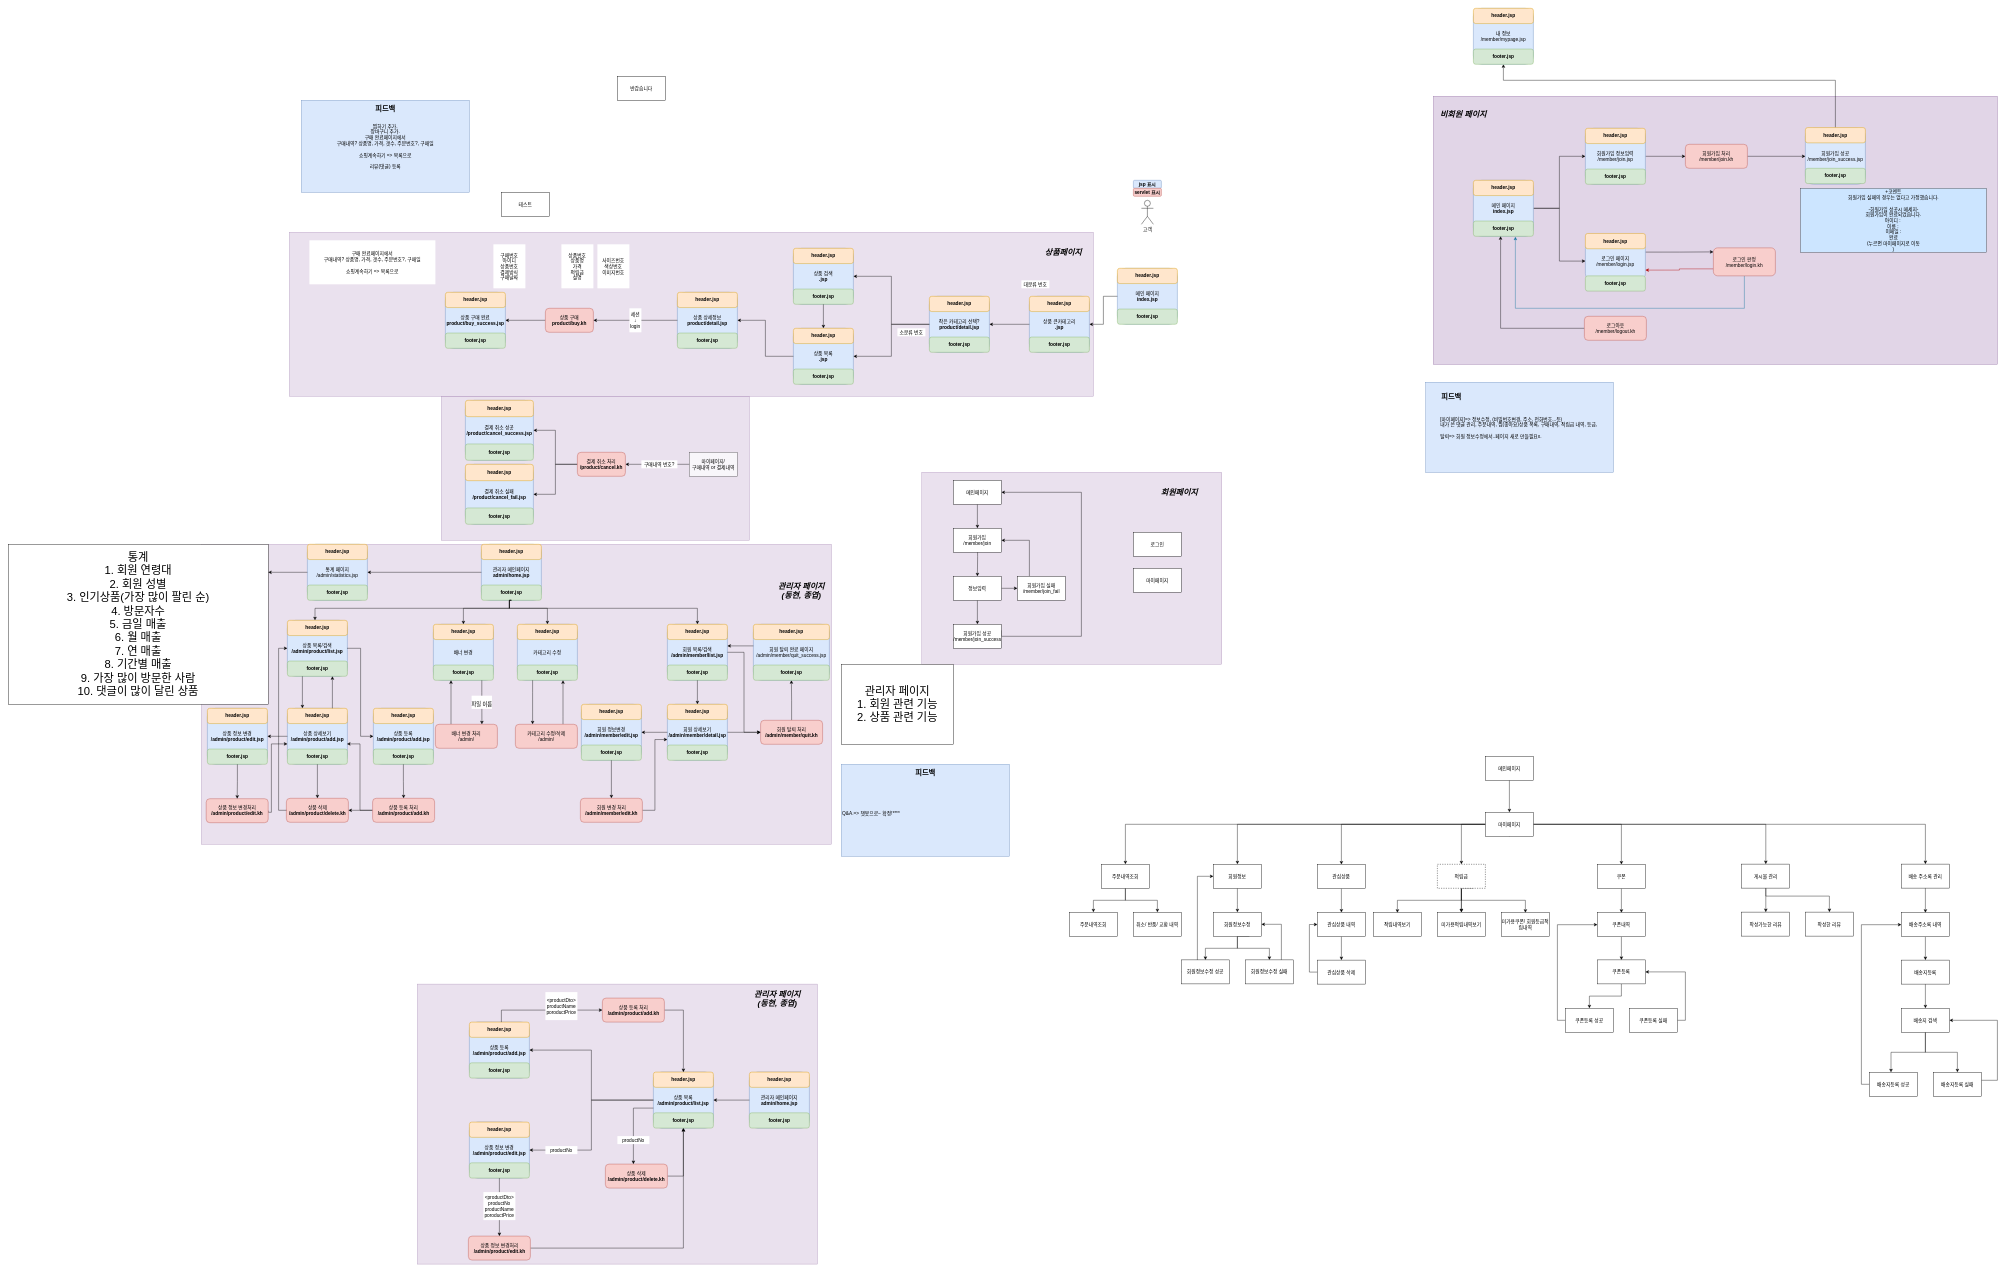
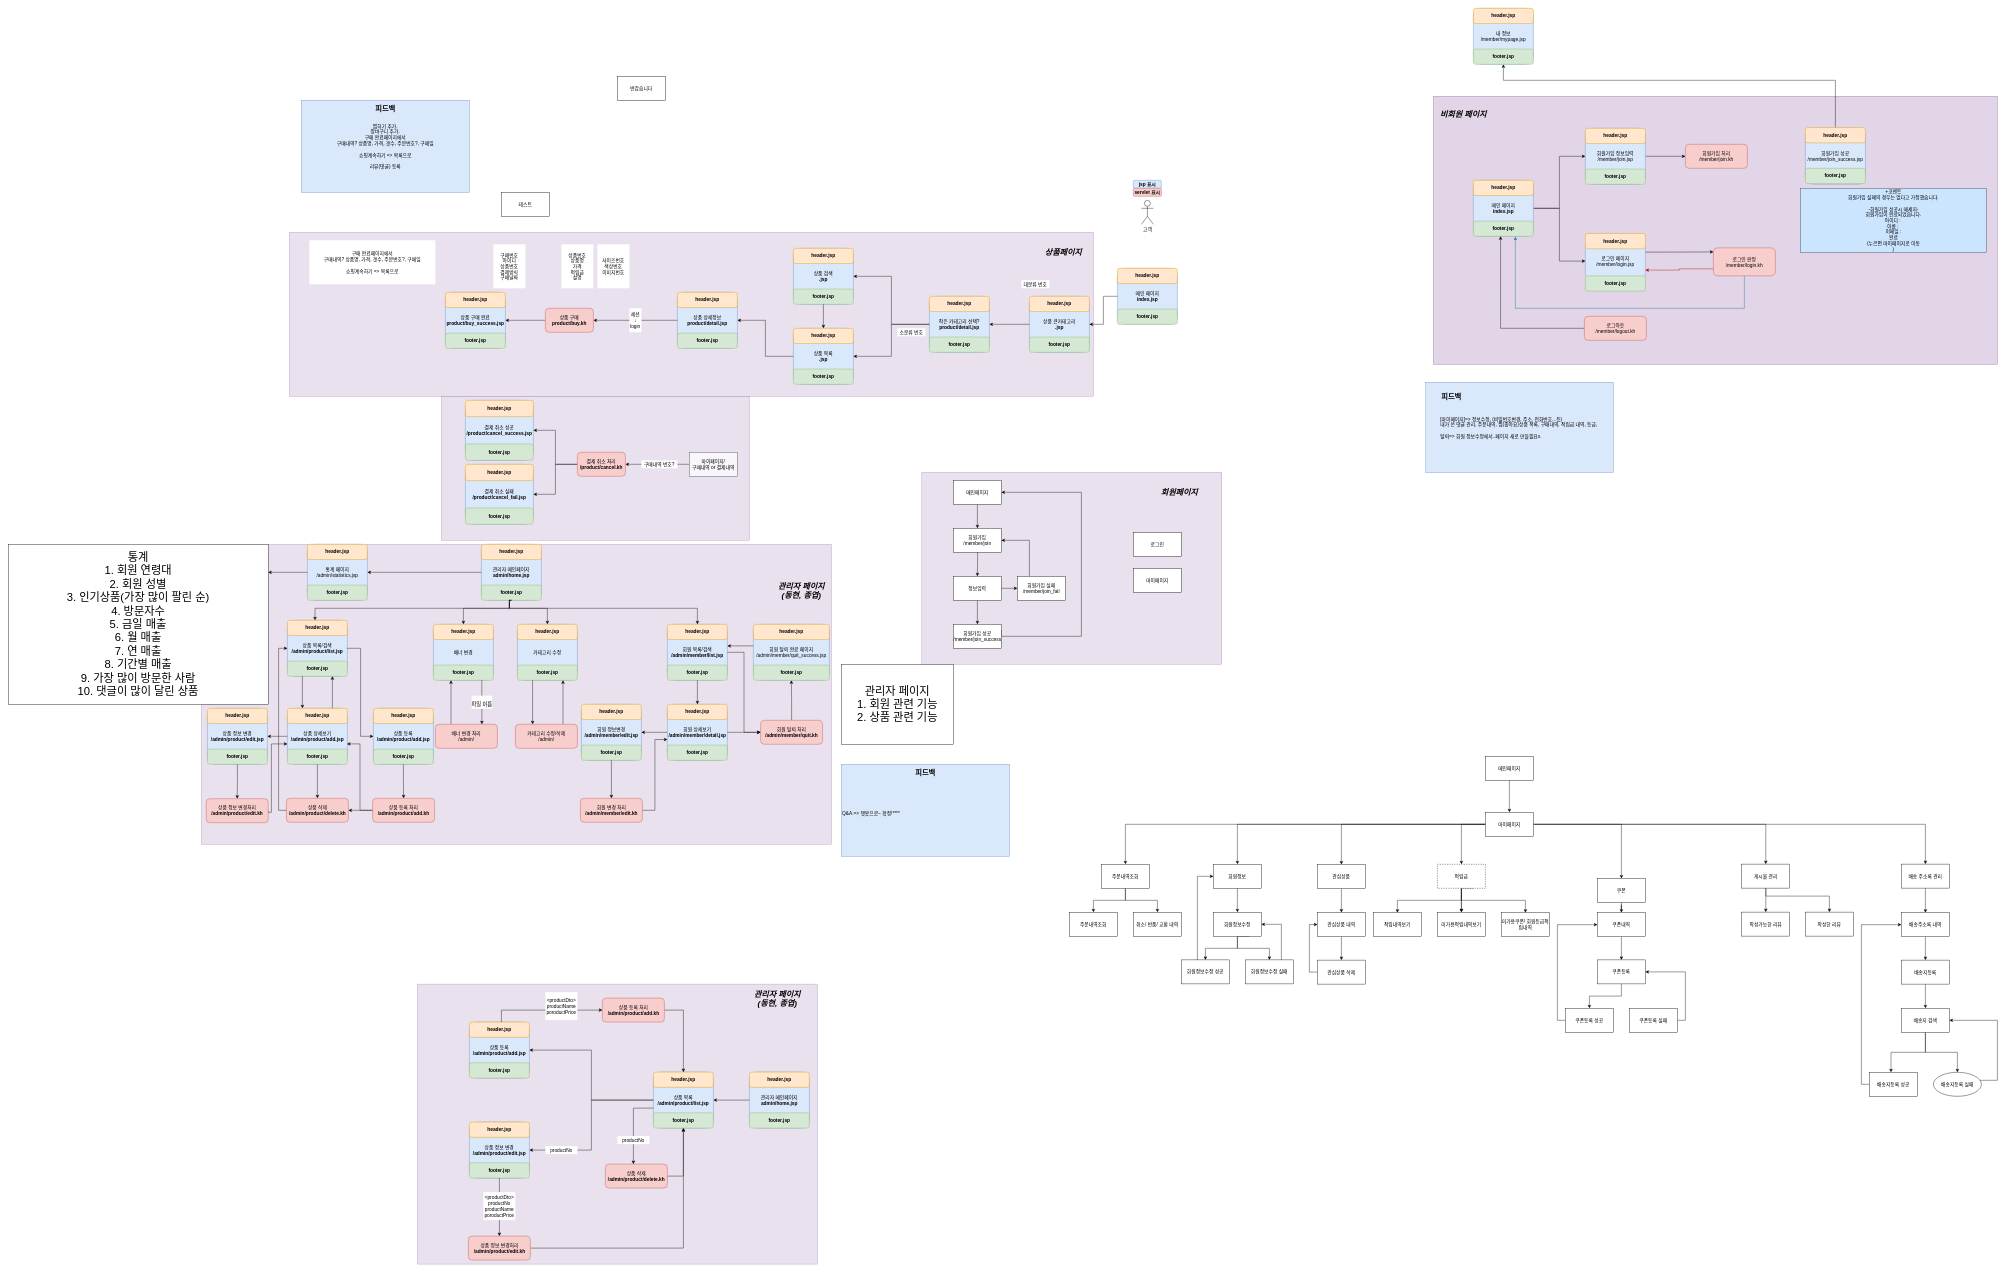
(1801, 156) -> none
(1621, 876) -> (1621, 890)
(1957, 1084) -> (1957, 1084)
